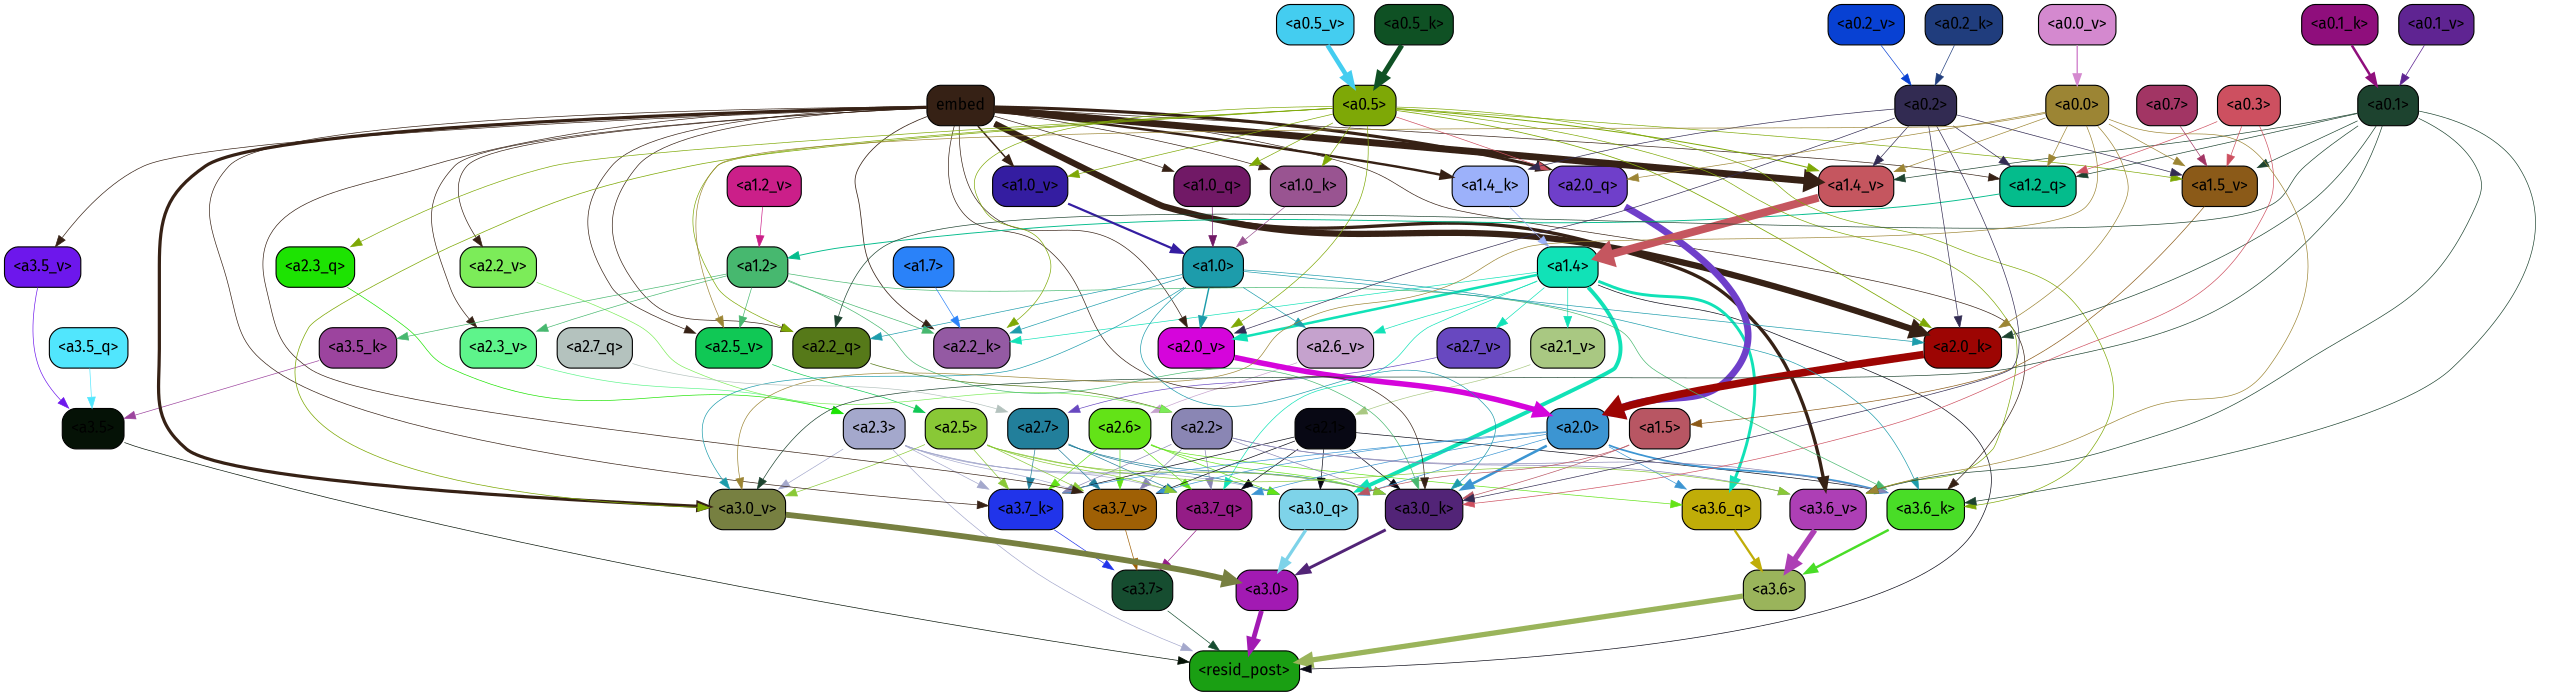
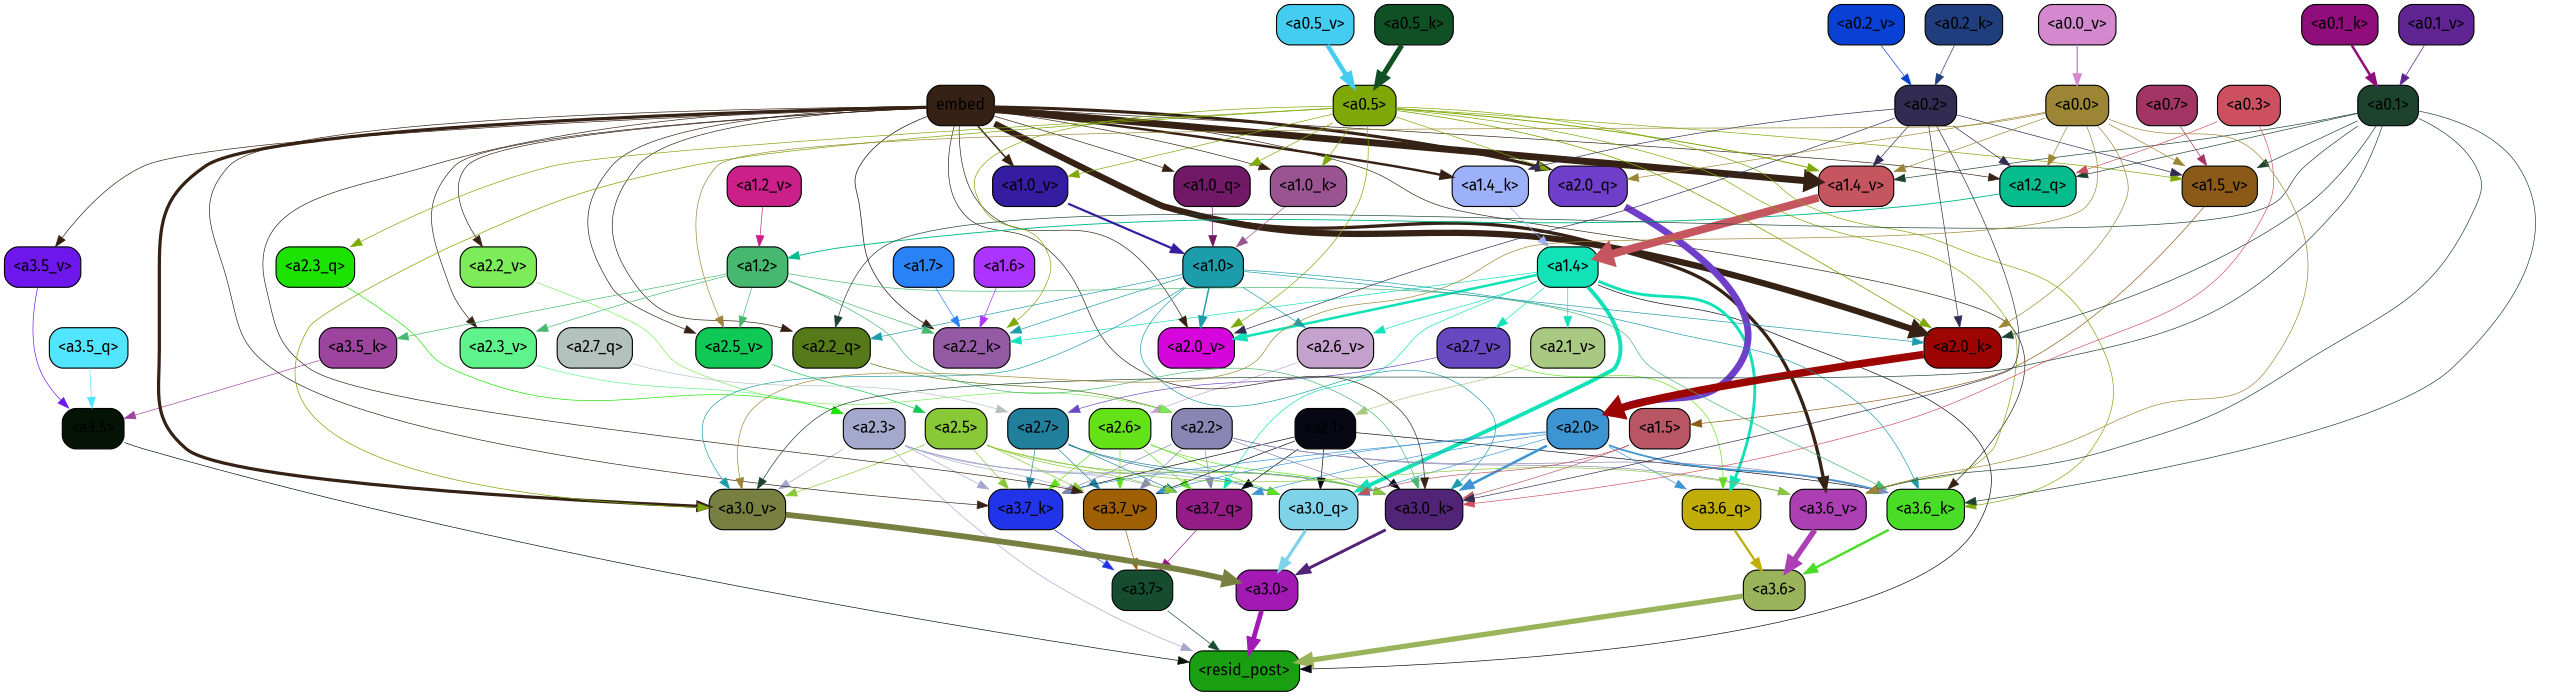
(919, 137) -> none
(2236, 141) -> none
(1471, 142) -> (1471, 142)
none -> (1004, 267)
(1408, 385) -> none
(1449, 483) -> (1694, 403)
